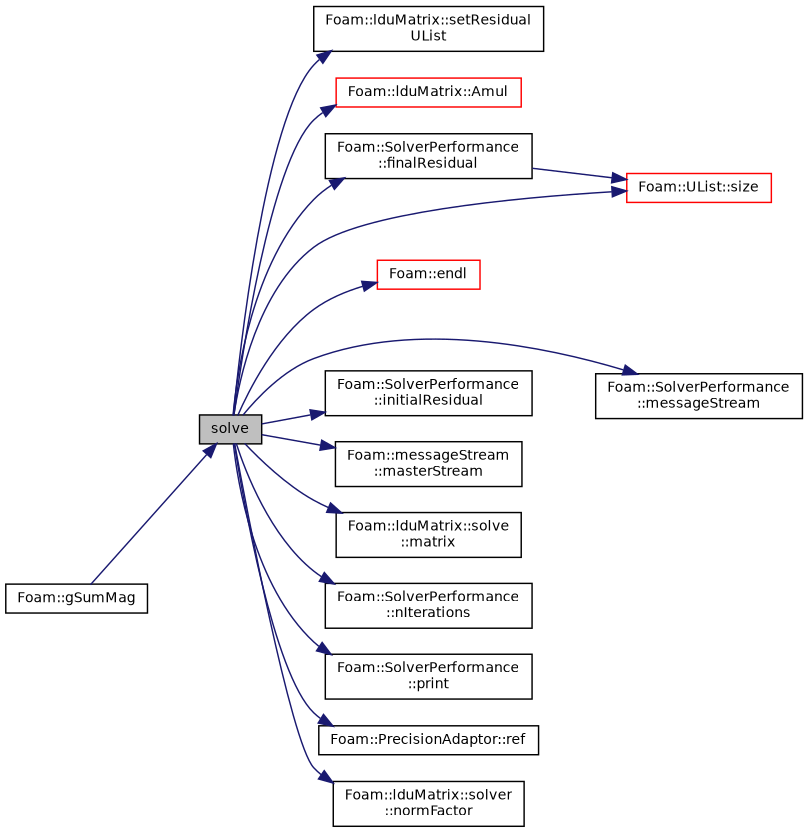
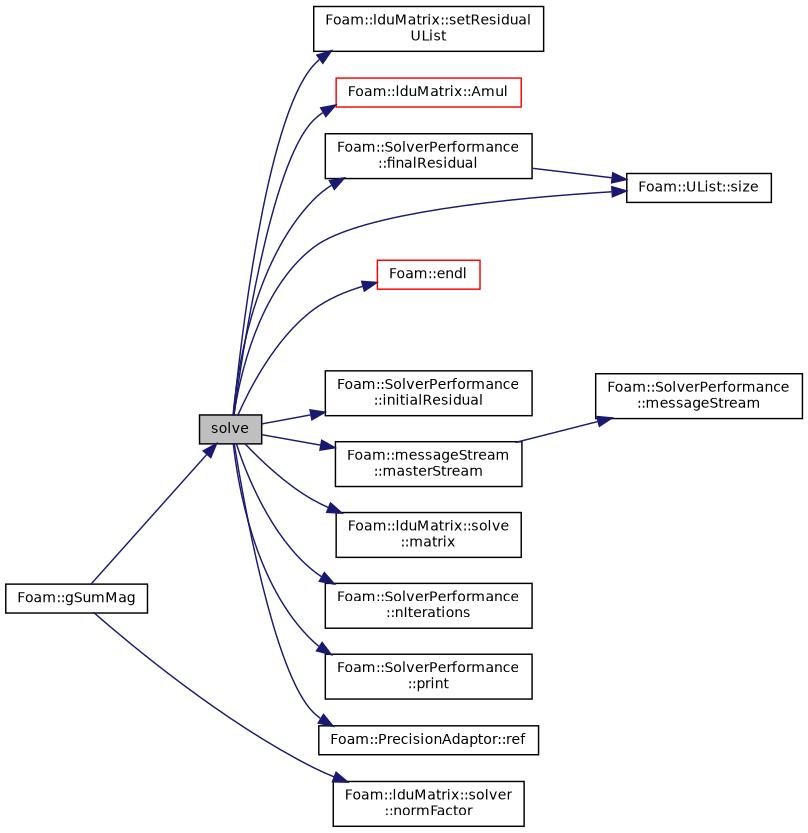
(699, 188) -> (699, 188)
(423, 340) -> (557, 432)
(286, 688) -> (208, 703)
